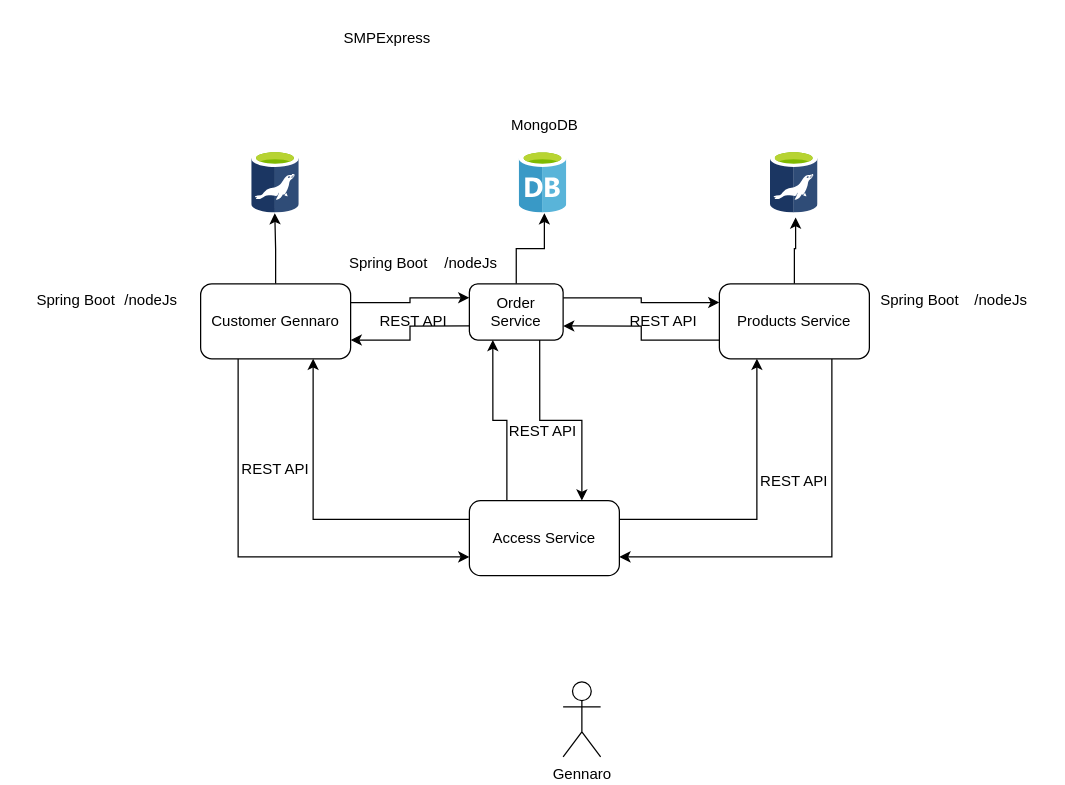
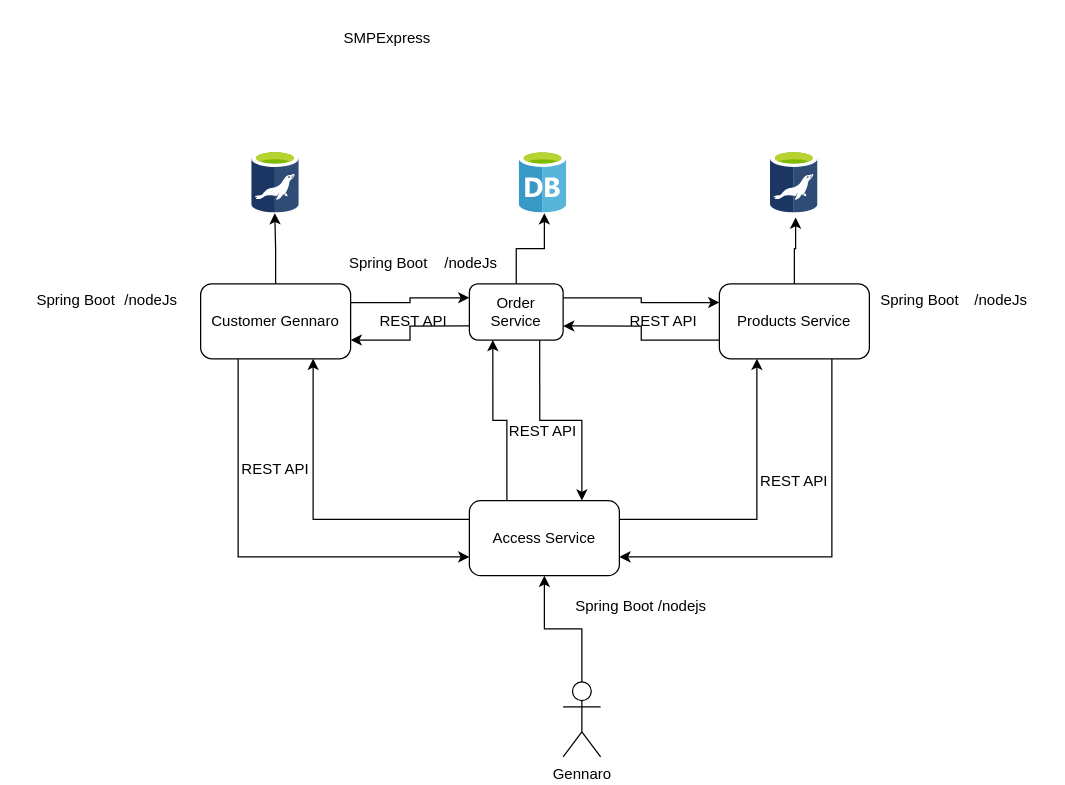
(544, 126) -> none
none -> (641, 607)
none -> (568, 629)
